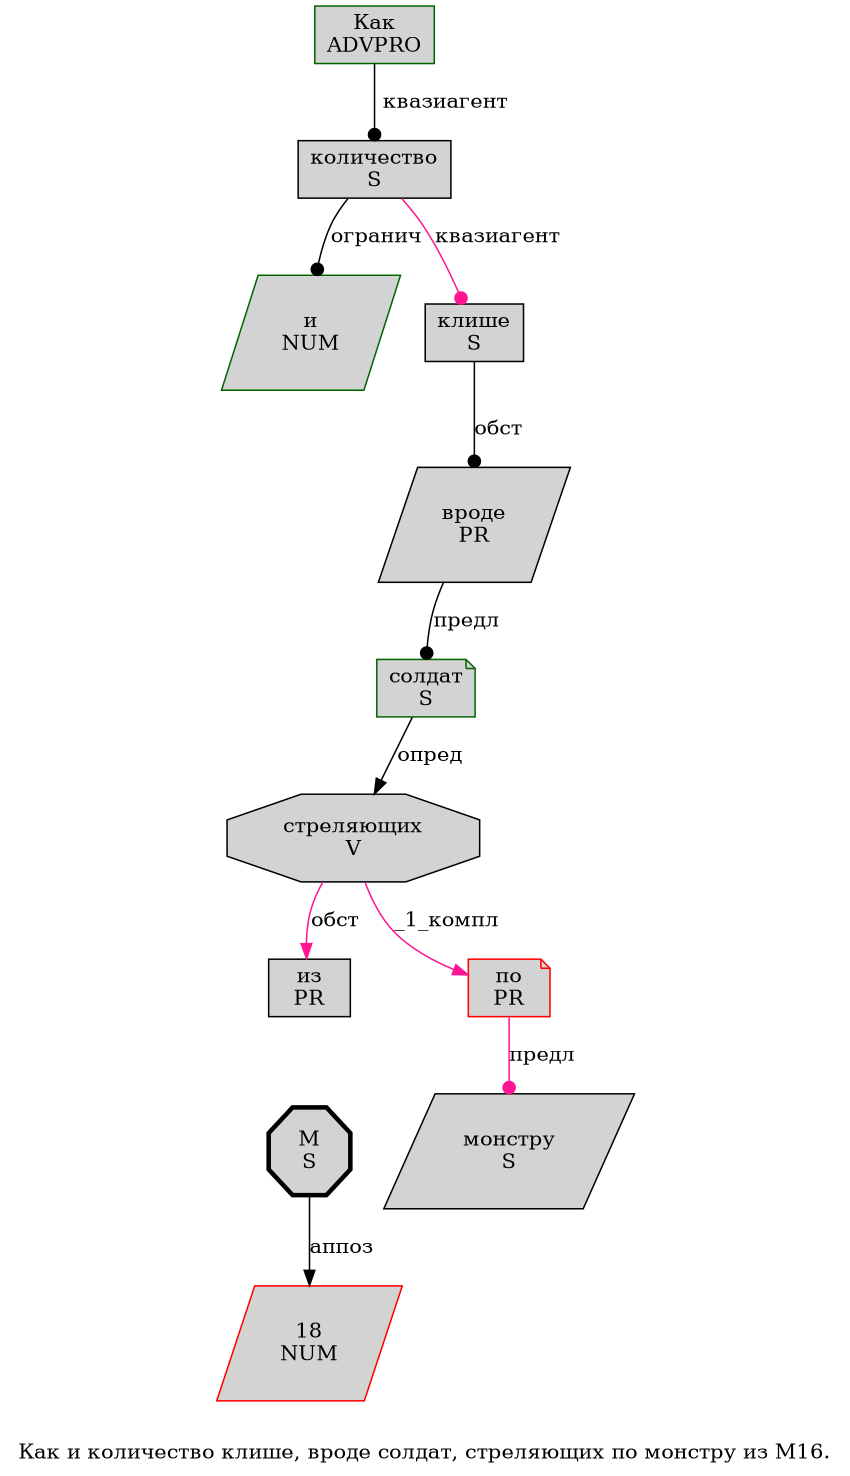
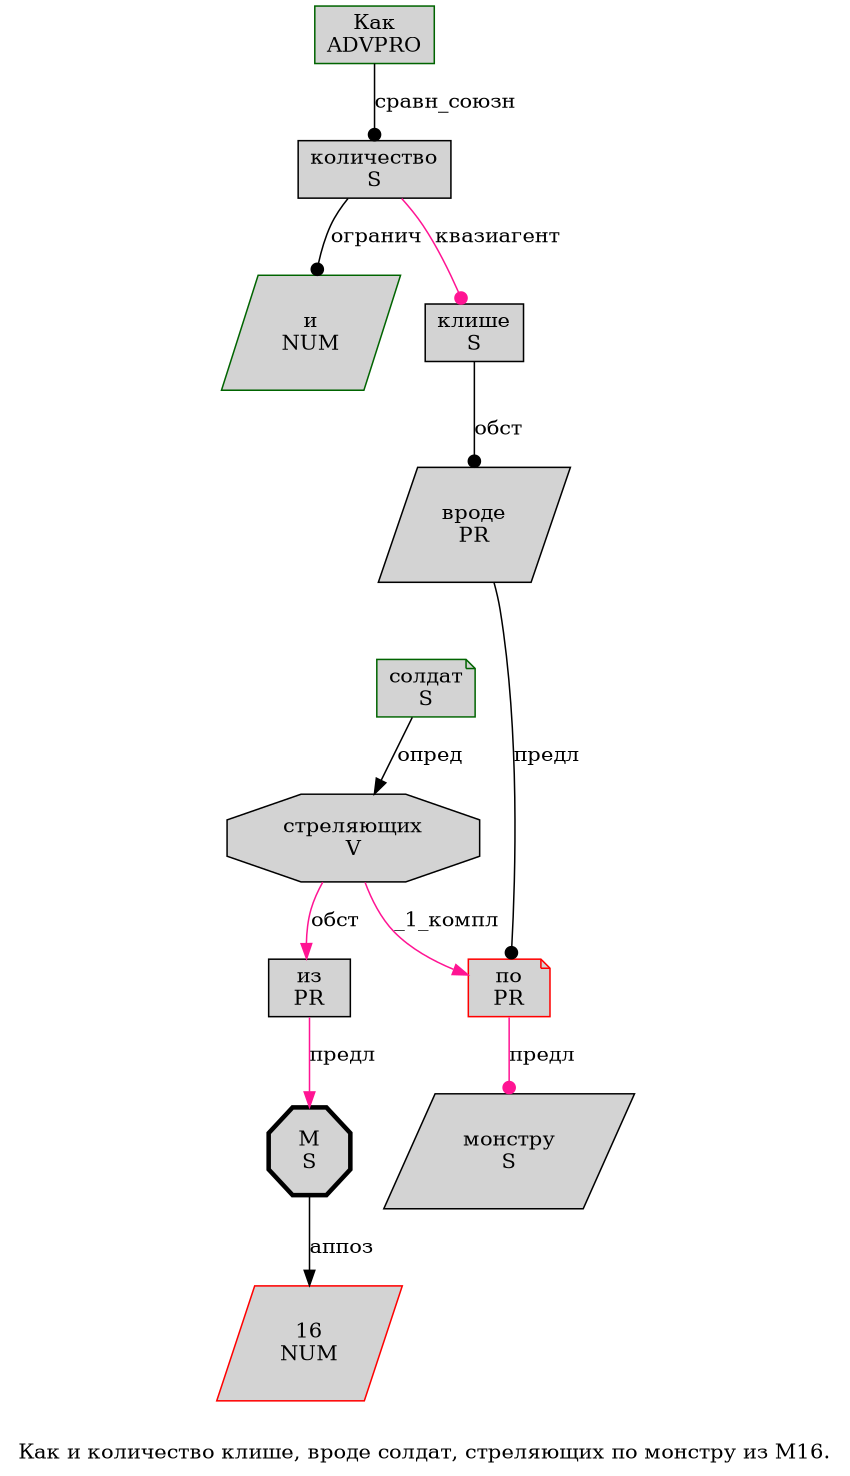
(446, 102) -> (446, 102)
(432, 614) -> (514, 764)
none -> (310, 1055)
(310, 1343) -> (310, 1343)
